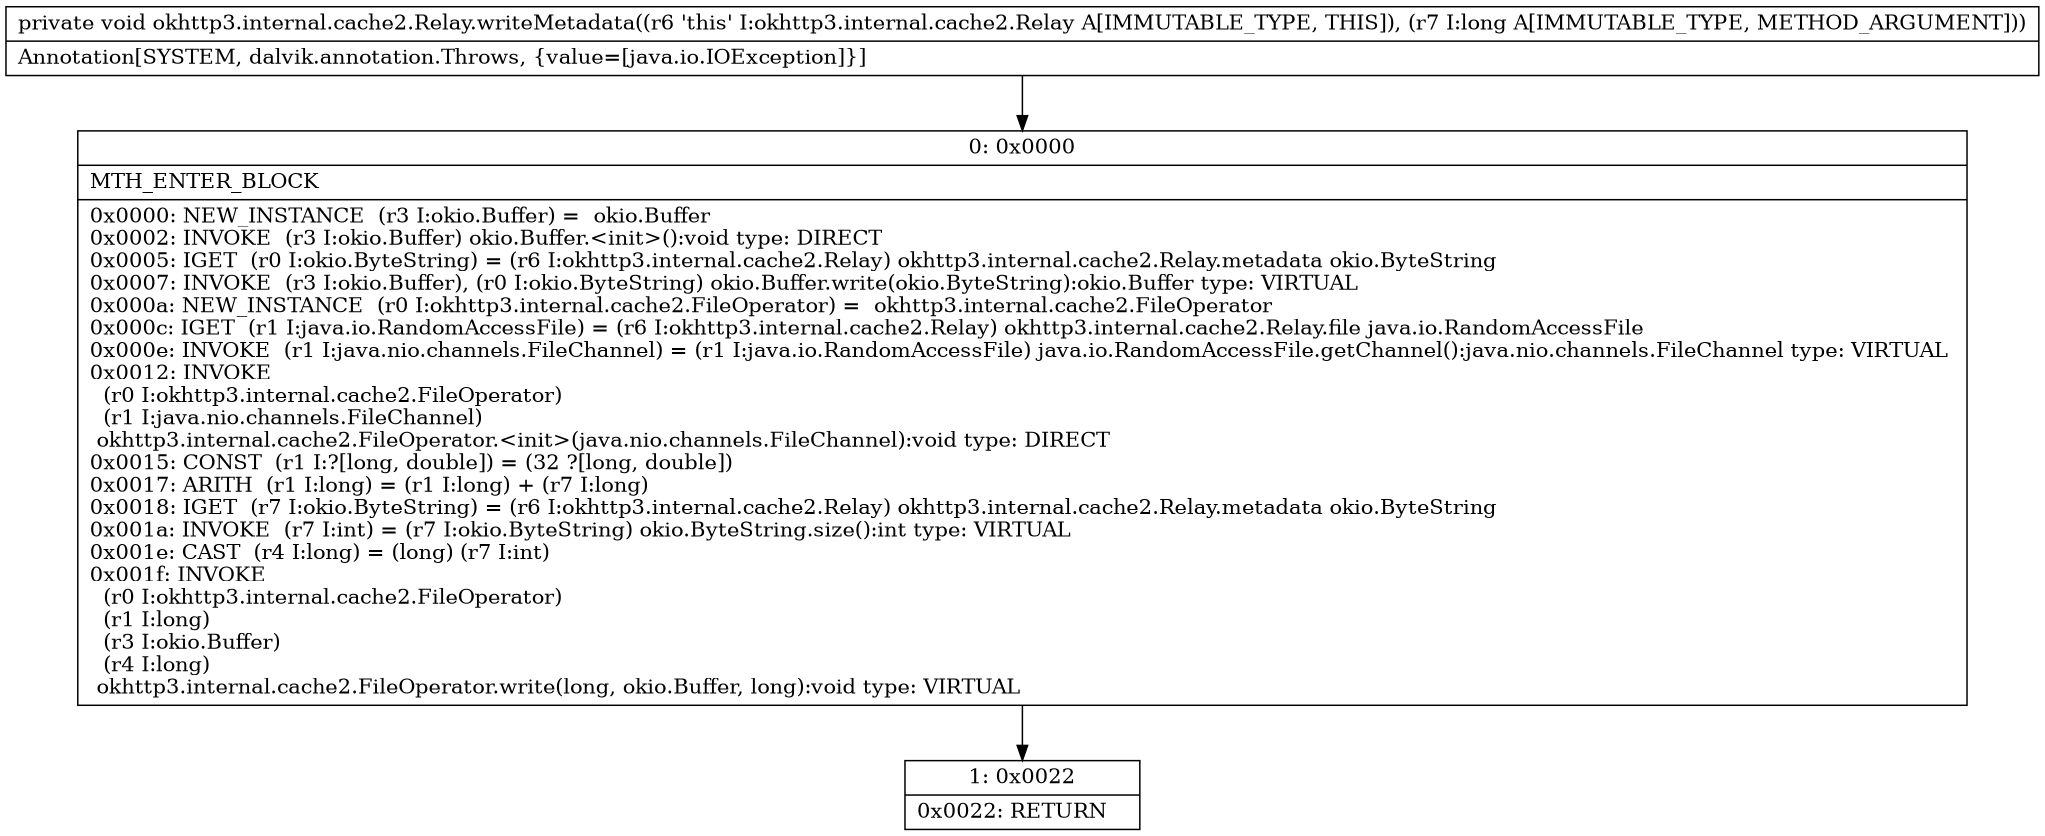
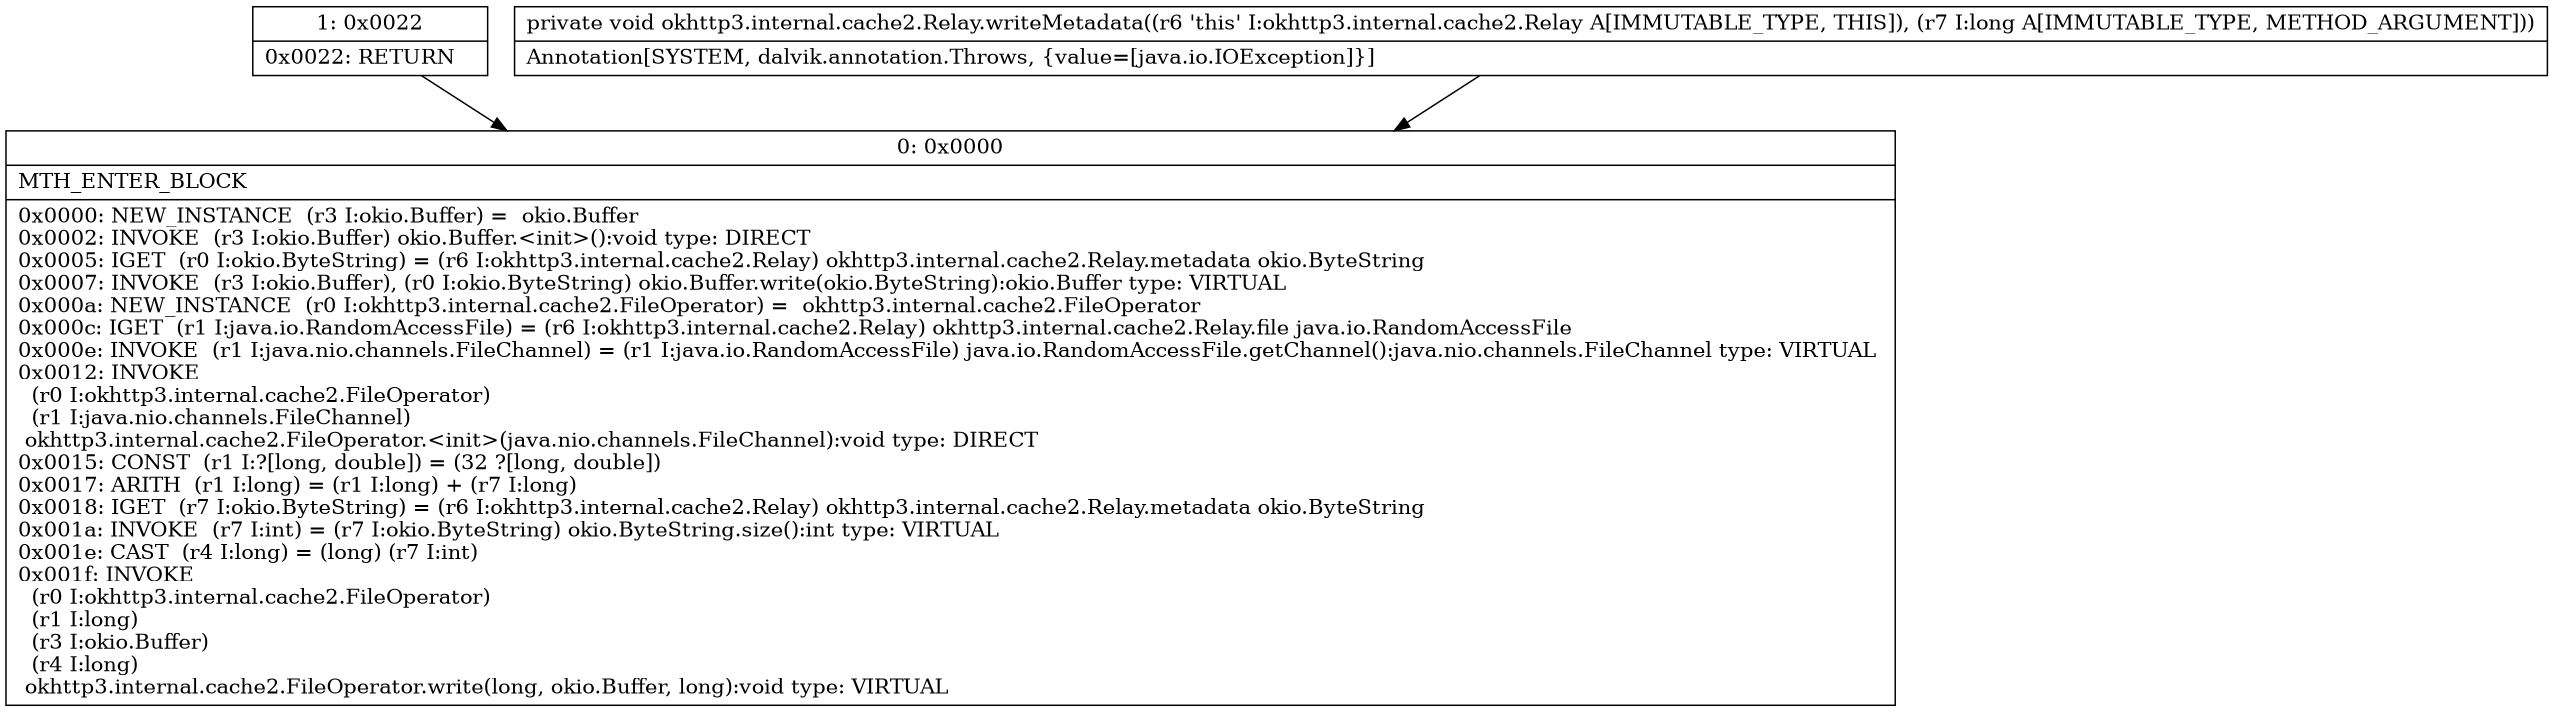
(1022, 725) -> (458, 99)
